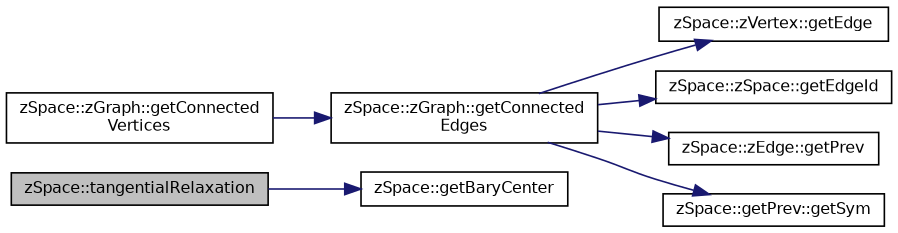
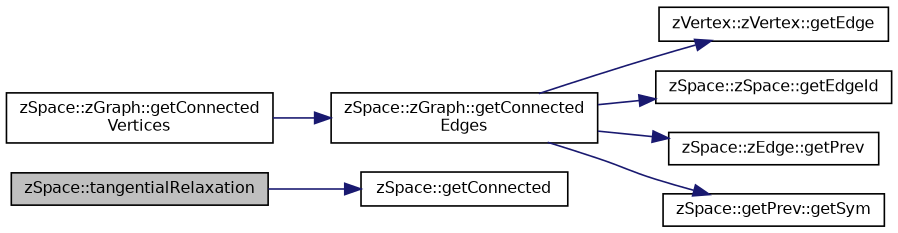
(774, 24) -> (774, 24)
(464, 189) -> (464, 189)
